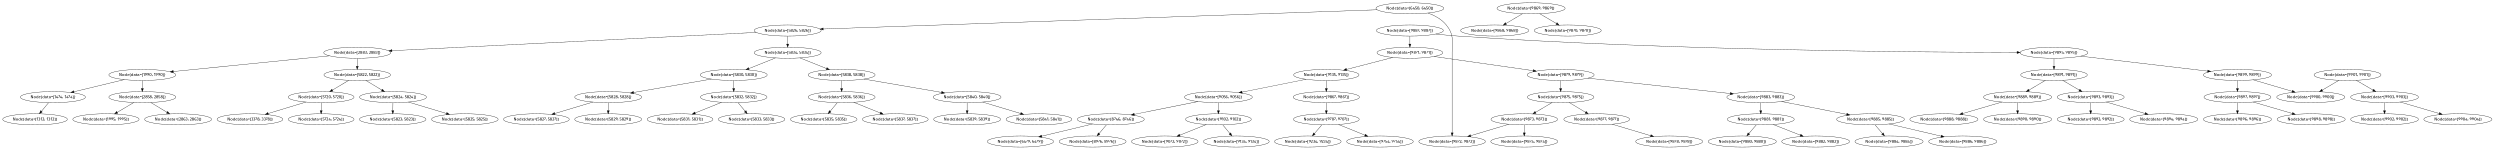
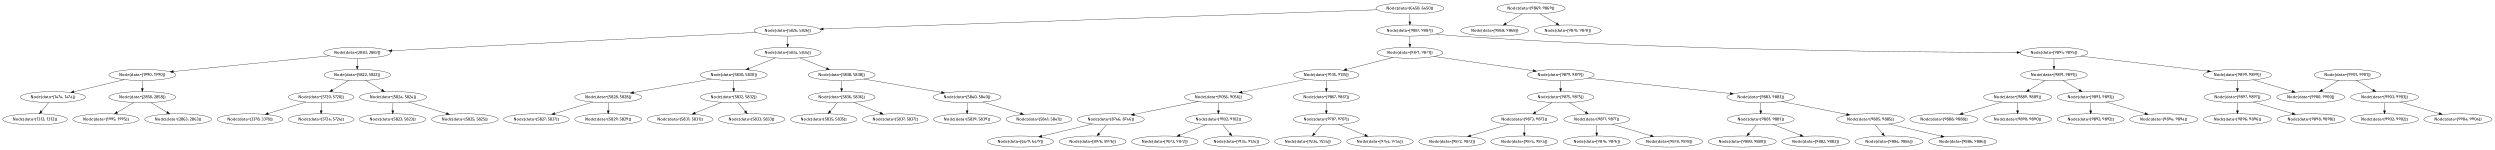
(1452, 67) -> (1410, 18)
none -> (1597, 142)
